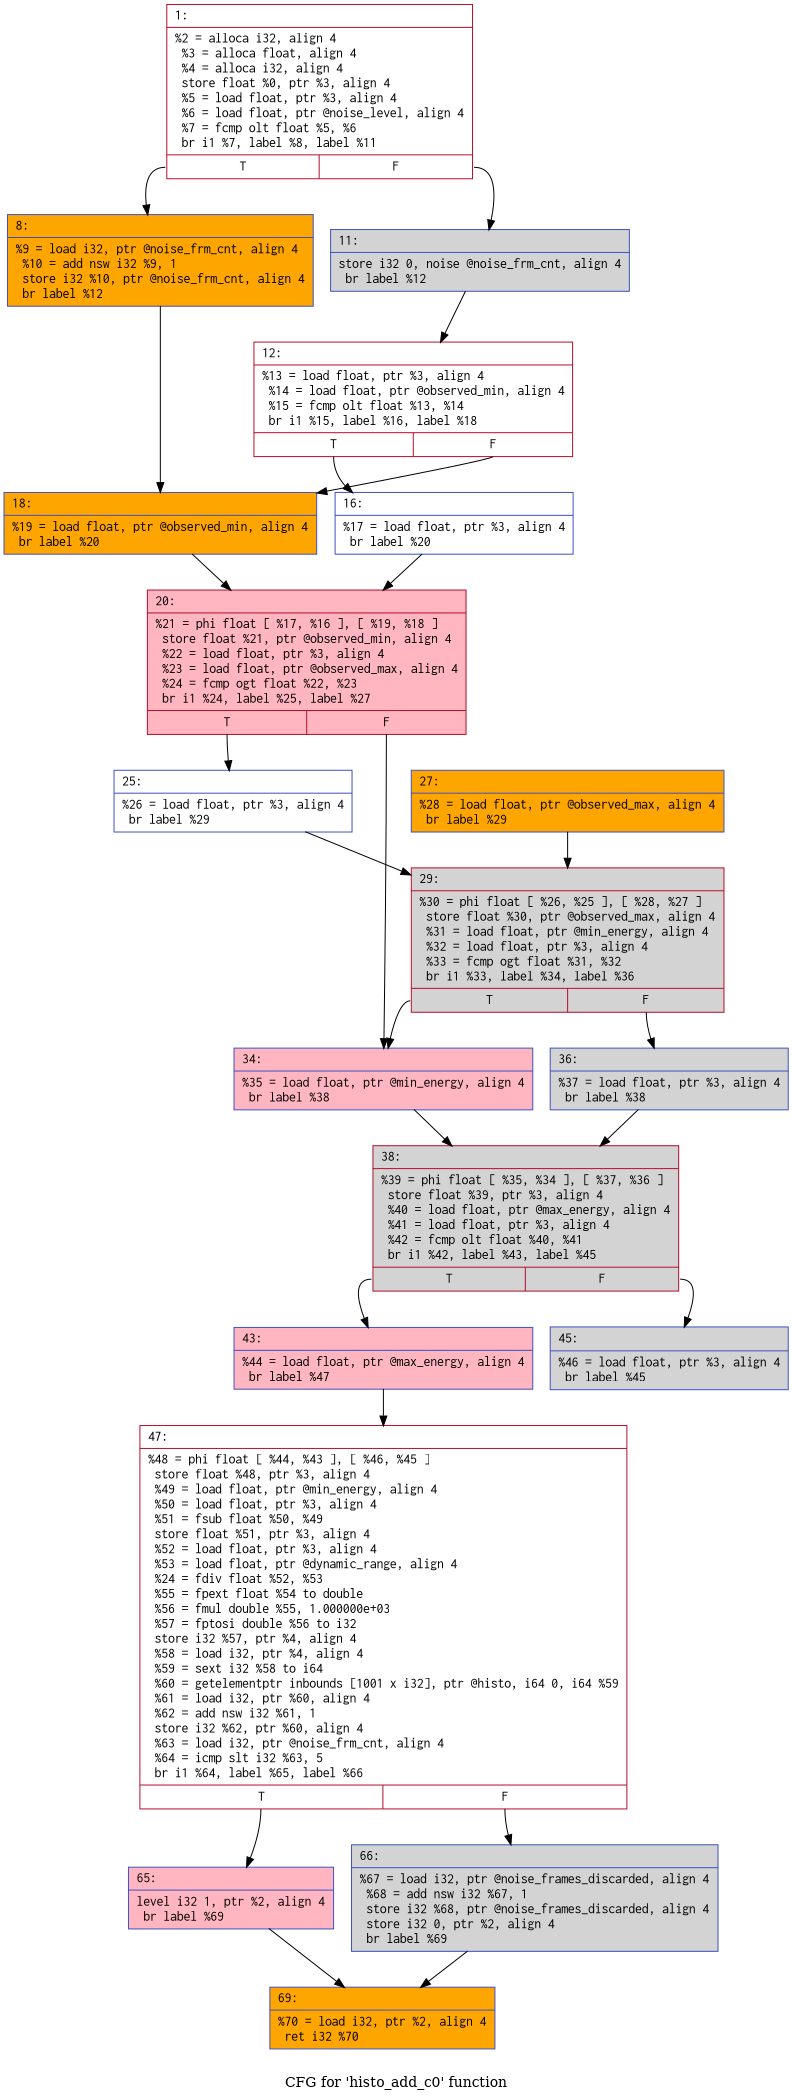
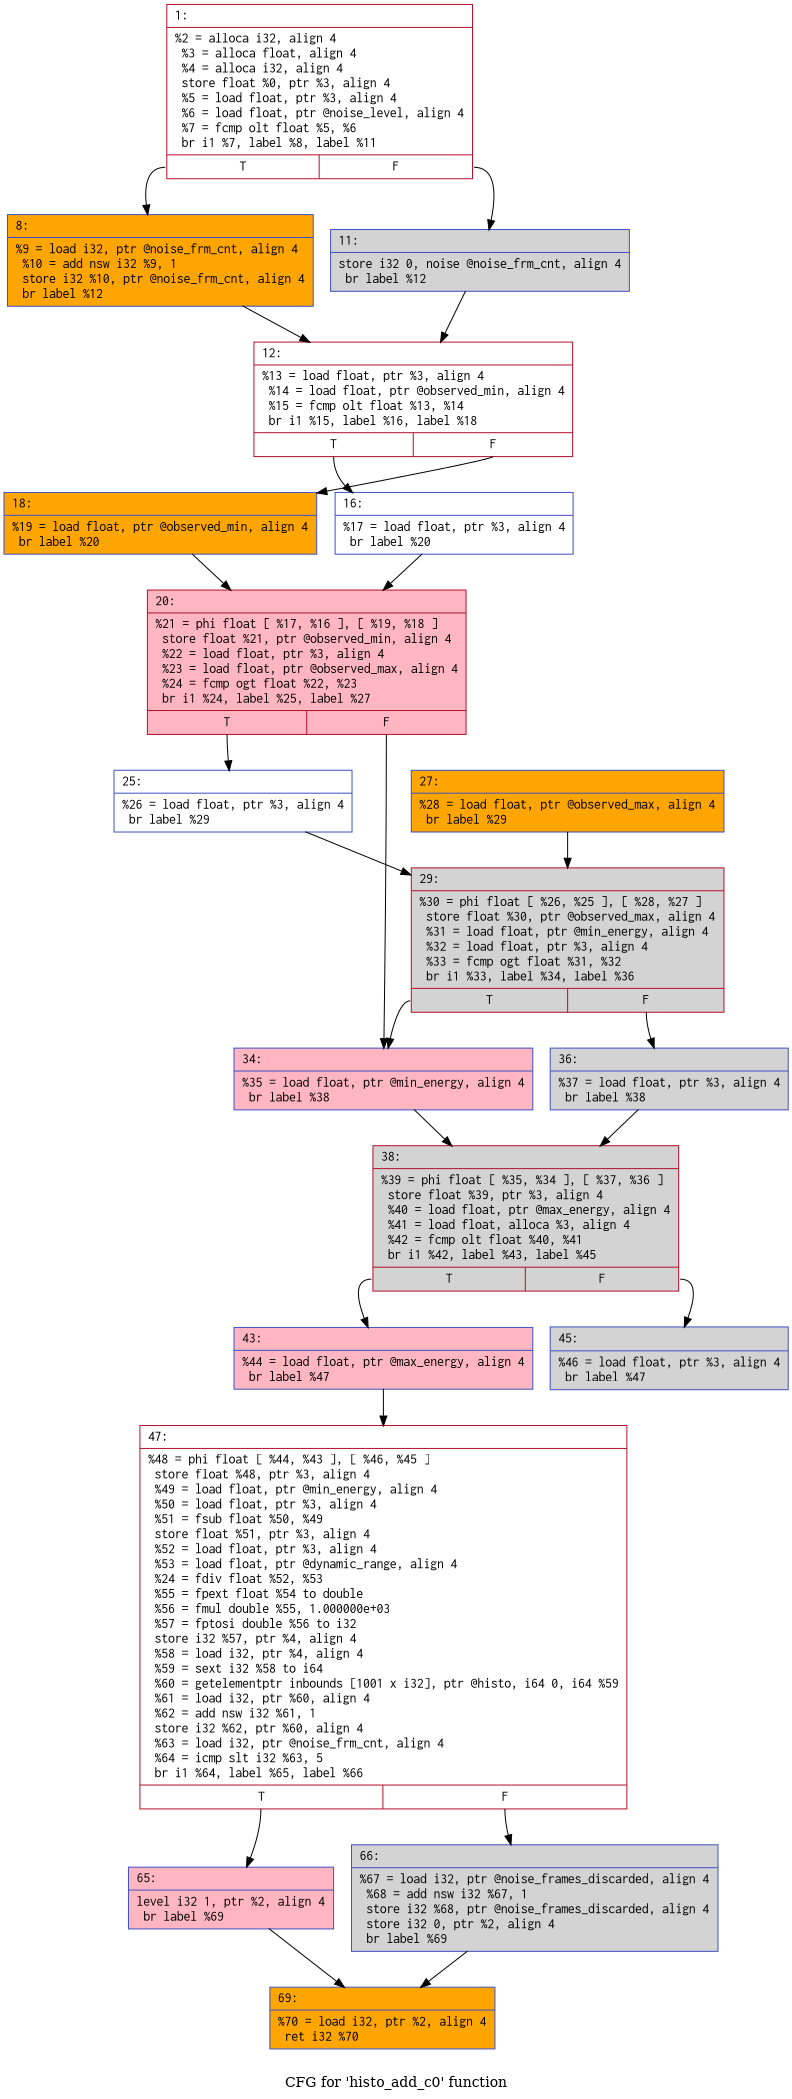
(160, 394) -> (272, 322)
(495, 1225) -> (505, 1225)
(602, 1377) -> (602, 1377)
